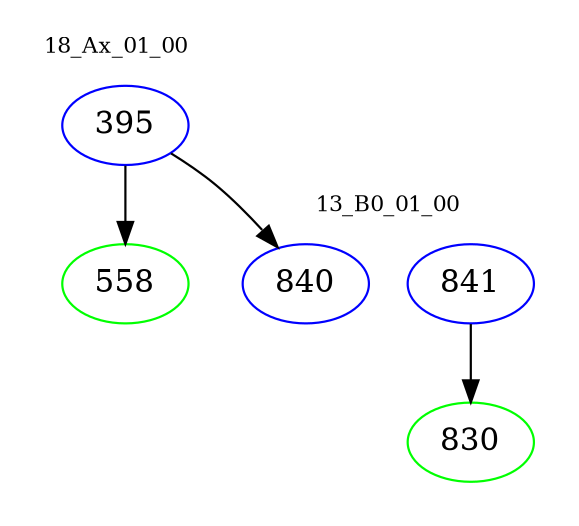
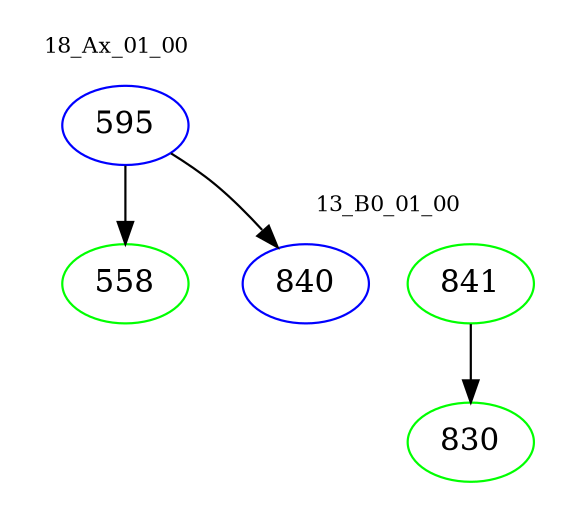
(125, 125) -> (125, 125)
(471, 284) -> (471, 284)
